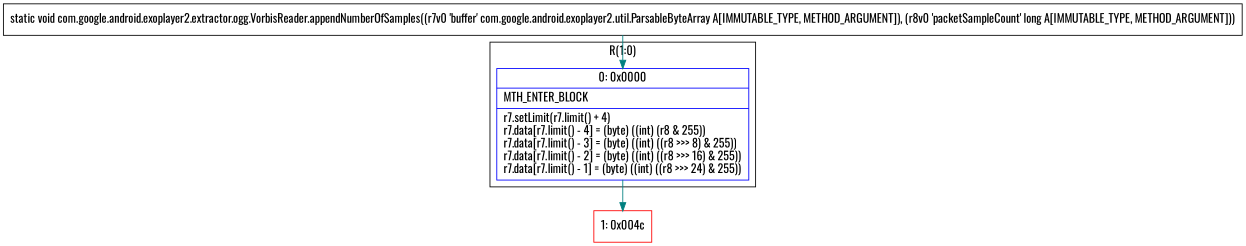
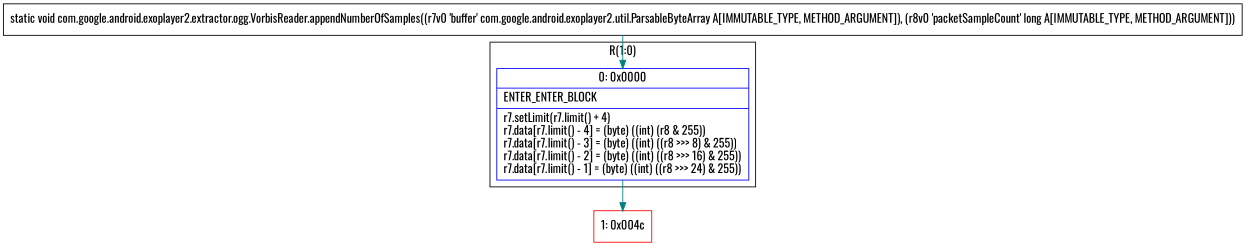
(546, 98) -> (550, 98)
